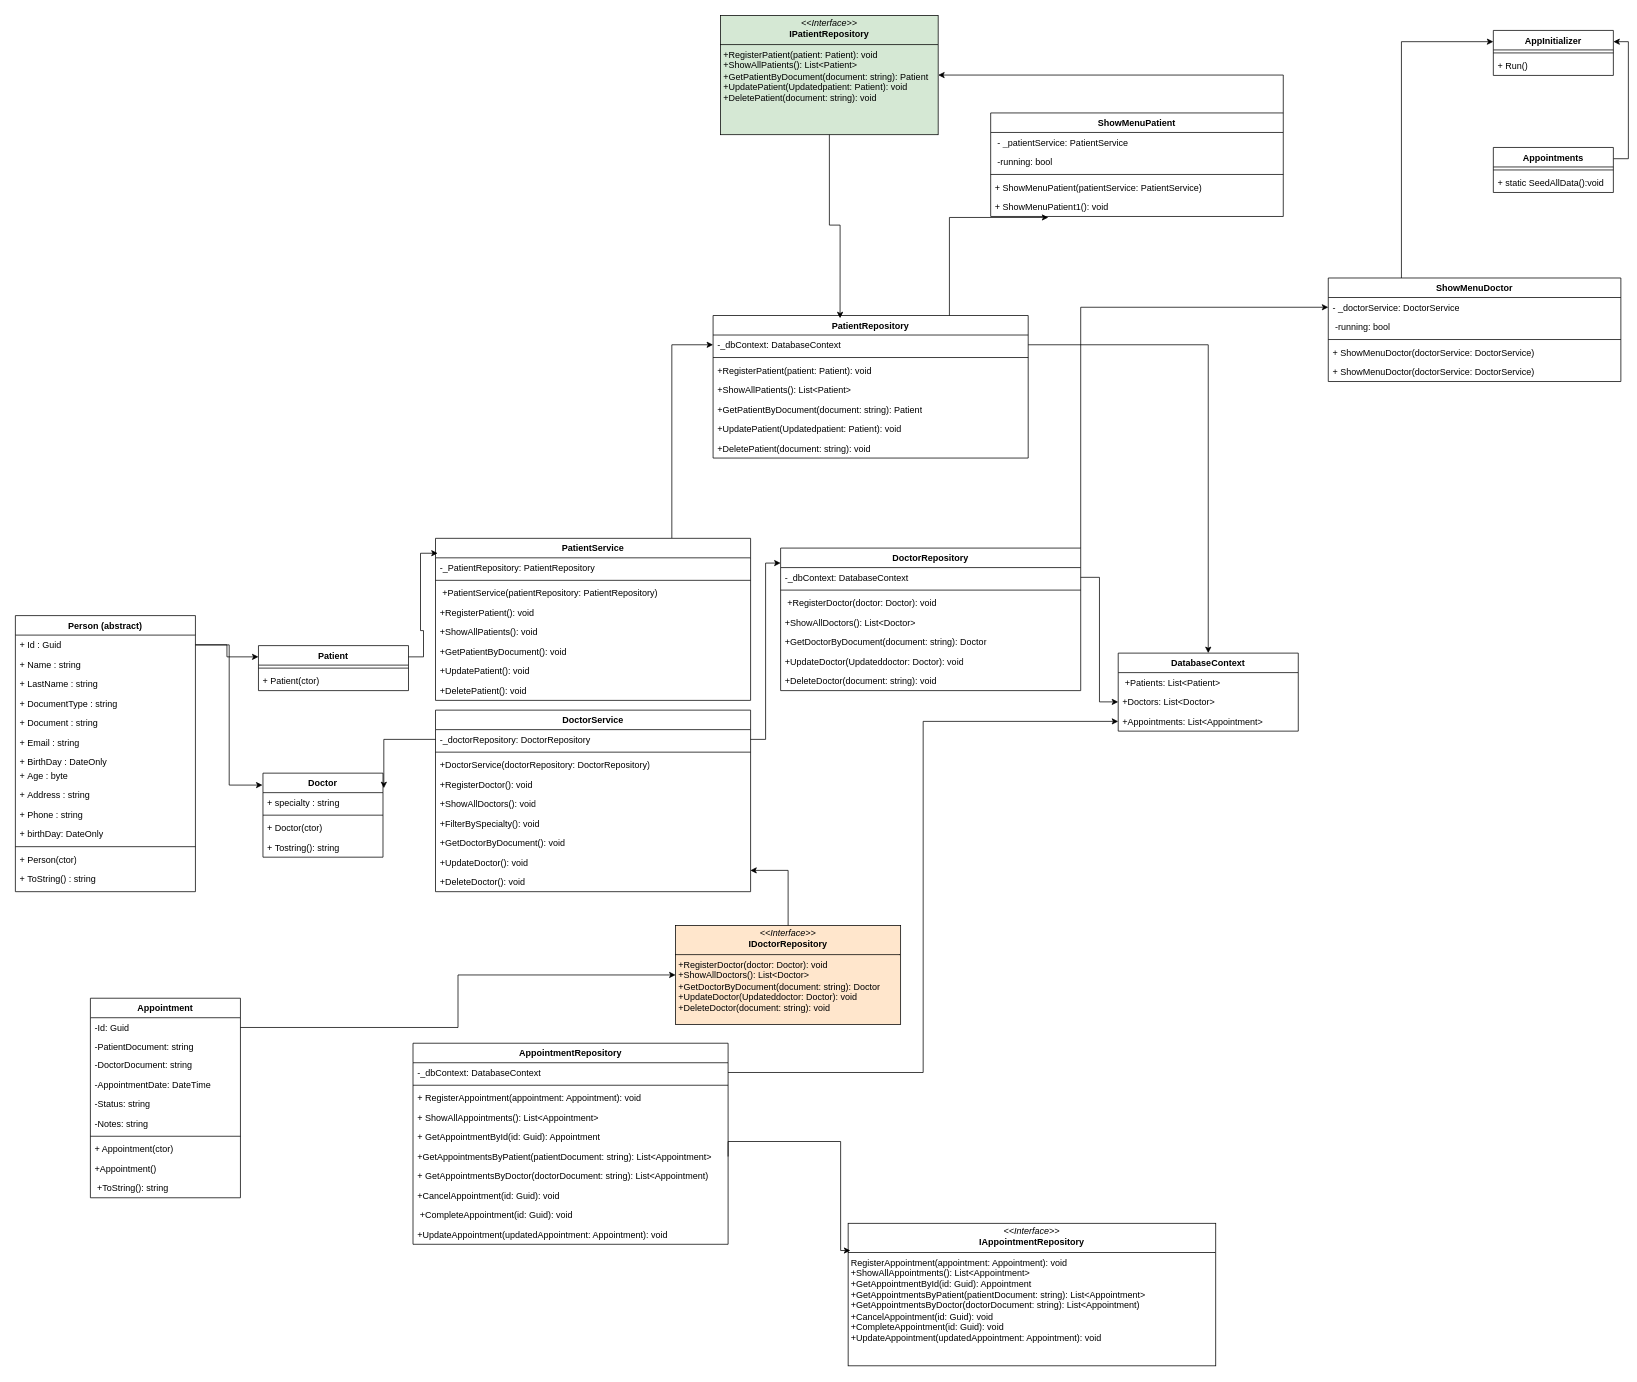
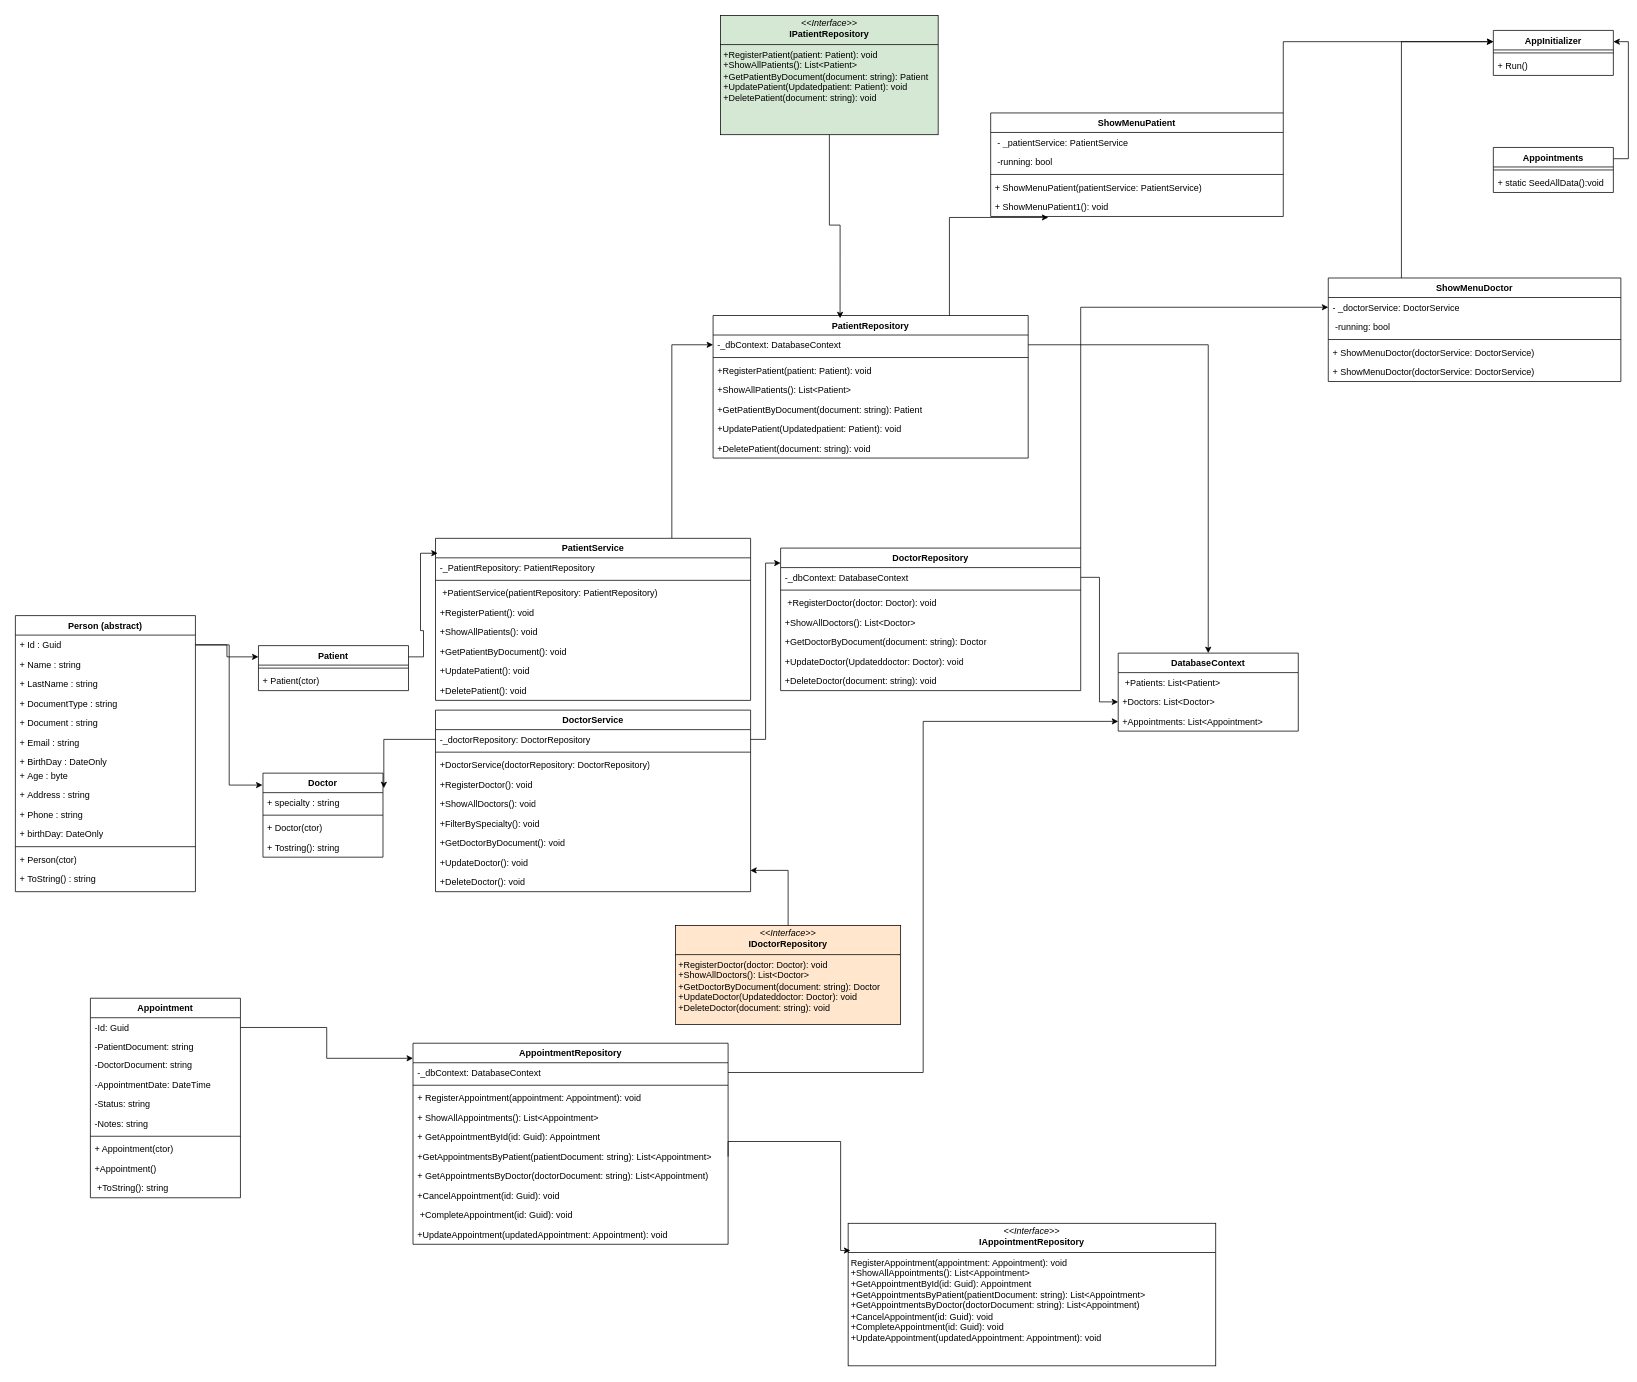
(1282, 75) -> (1323, 42)
(392, 1027) -> (351, 1058)
